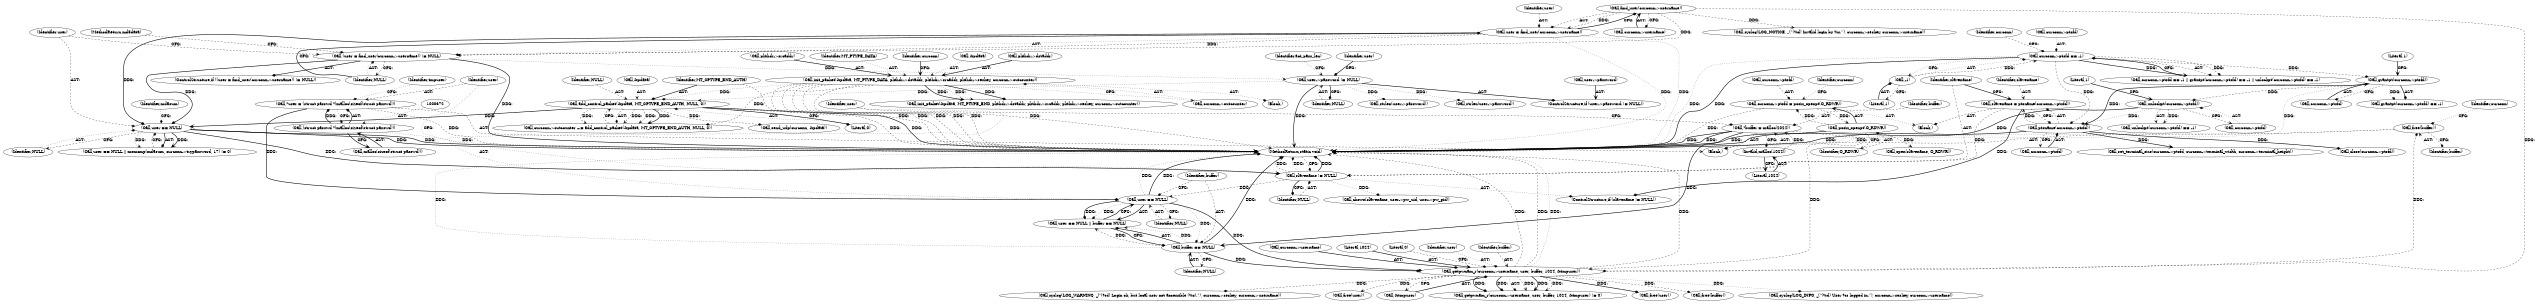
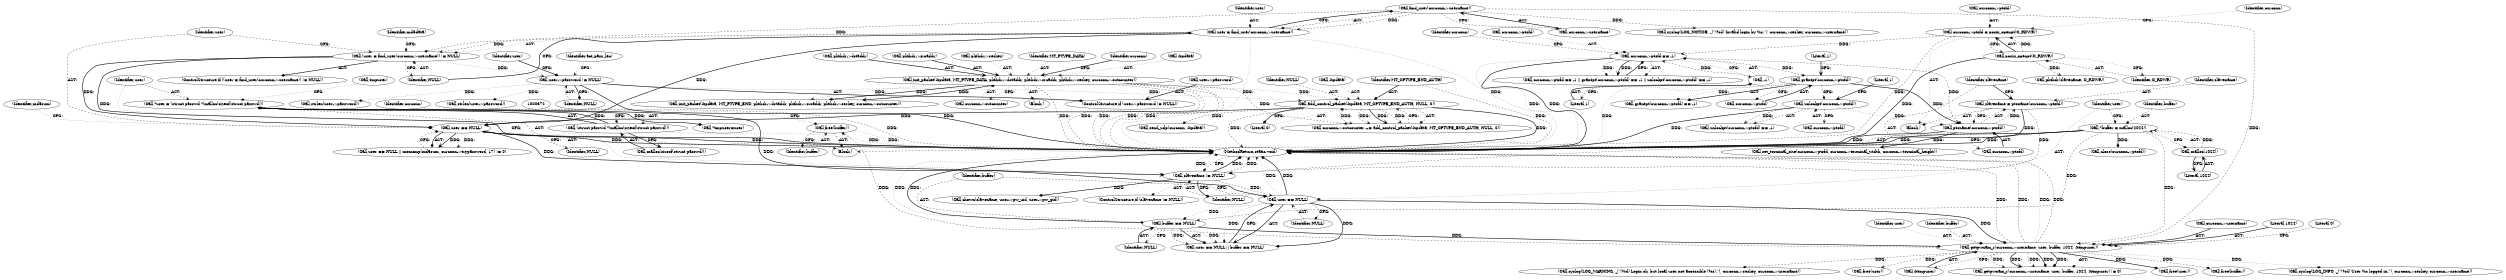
(116, 32) -> (406, 32)
none -> (1814, 45)
none -> (982, 56)
(427, 80) -> (373, 80)
(2274, 92) -> (1829, 92)
(1845, 116) -> (1996, 44)
none -> (723, 128)
(2213, 140) -> (2118, 138)
(1870, 141) -> (2104, 62)
(1764, 152) -> (2199, 152)
(1918, 152) -> (2070, 80)
(1843, 182) -> (1669, 147)
(1352, 187) -> (1108, 187)
(1505, 223) -> (1673, 209)
(1135, 239) -> none
